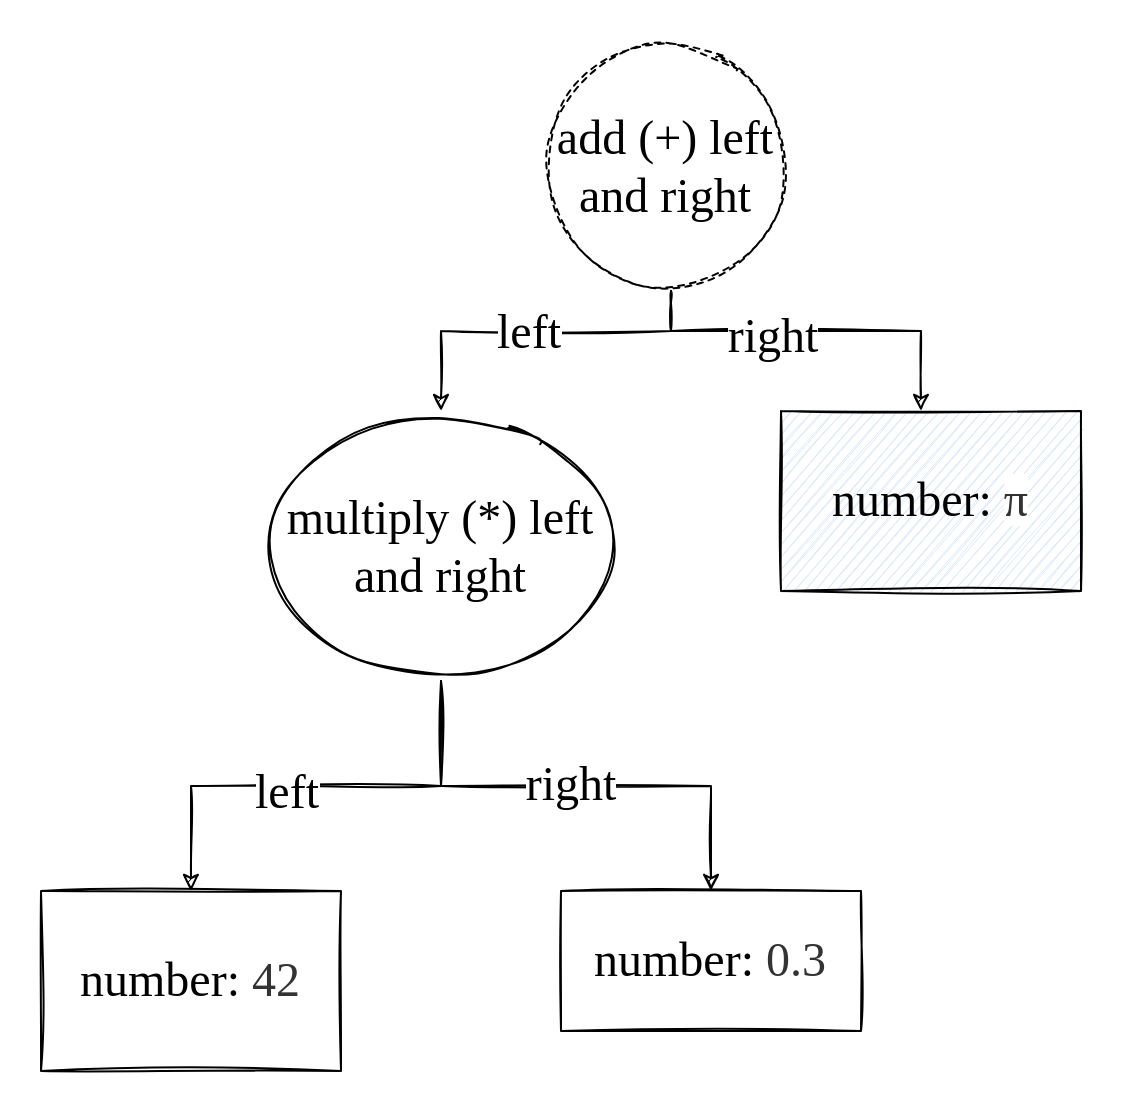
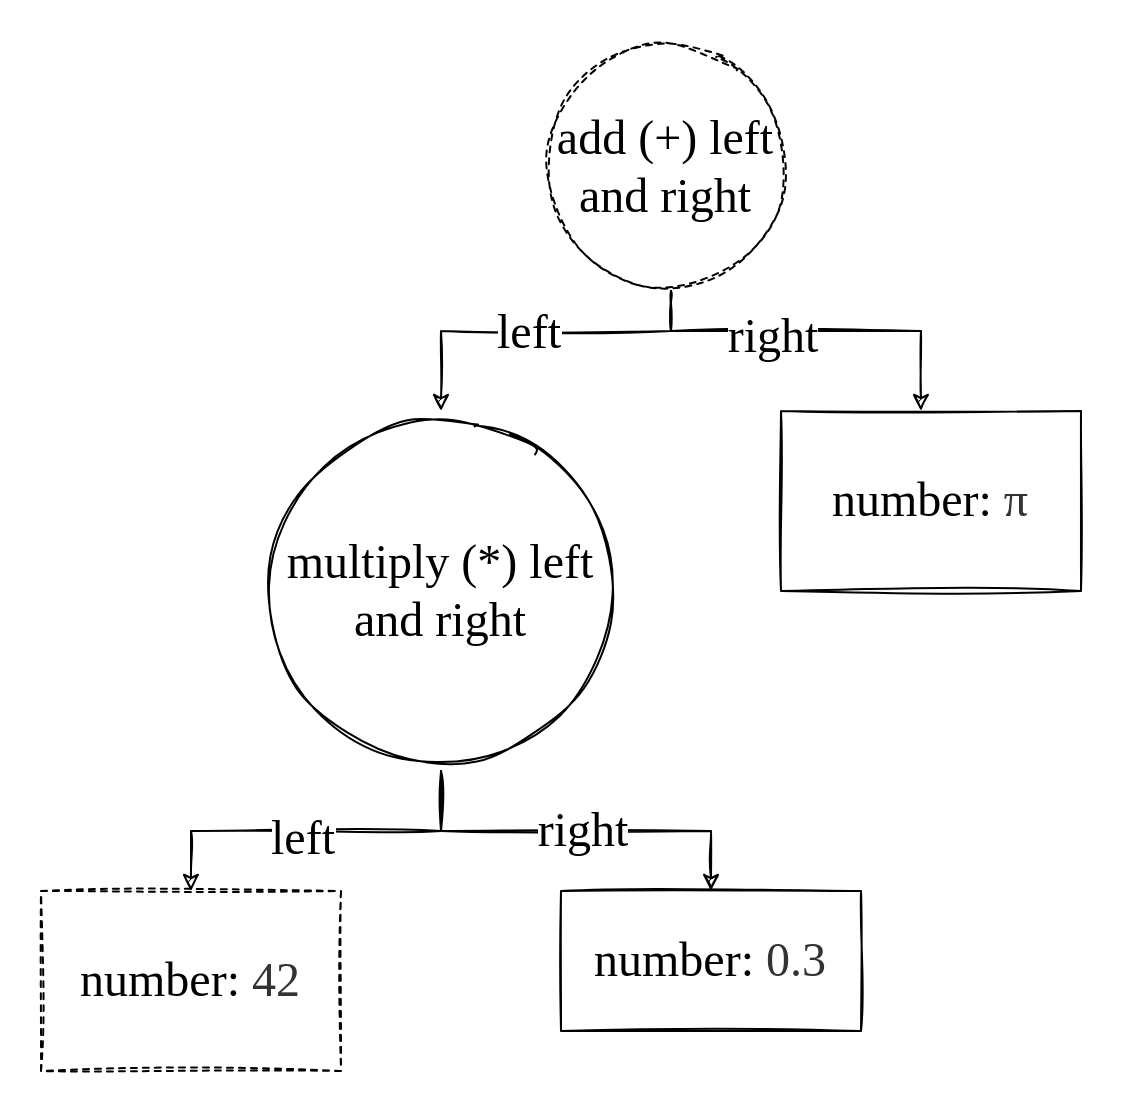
(931, 501) -> (931, 501)
(441, 546) -> (441, 591)
(191, 981) -> (191, 981)
